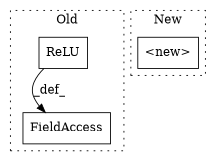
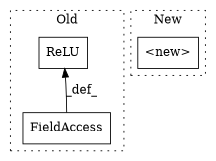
(33, 87) -> (66, 95)
